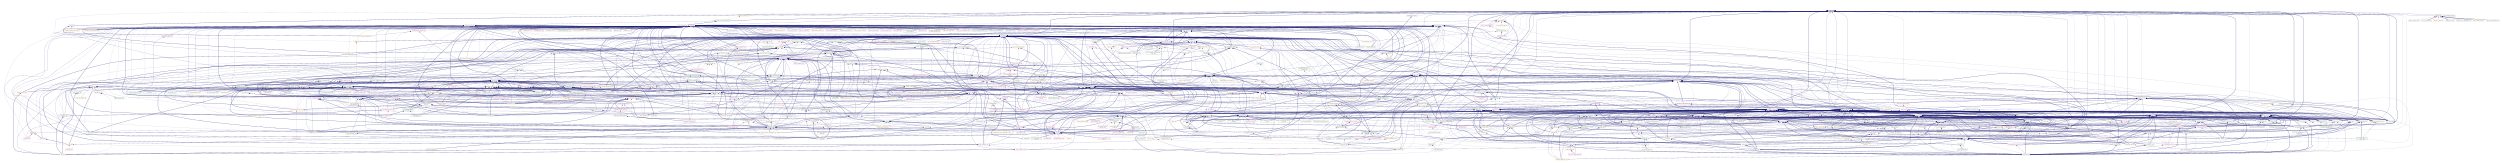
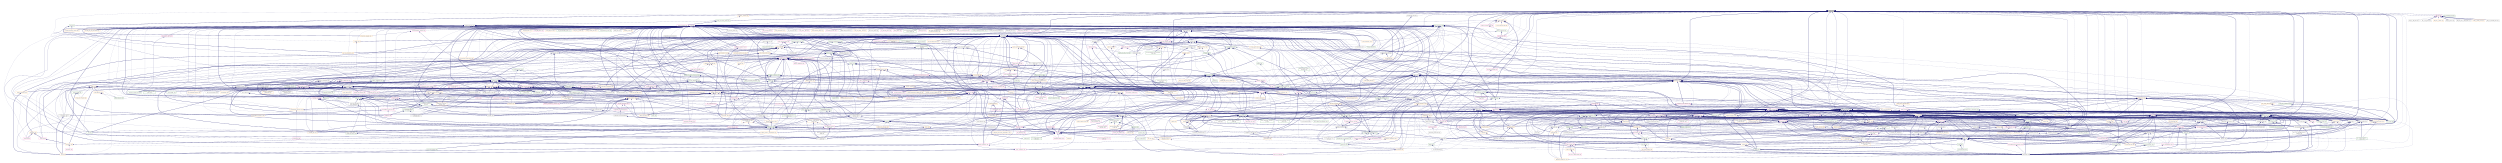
(1048, 139) -> none
